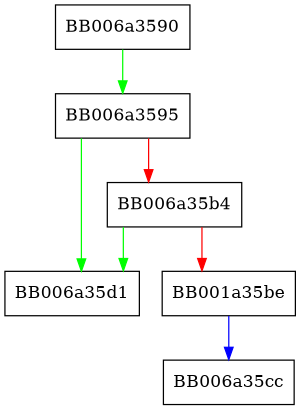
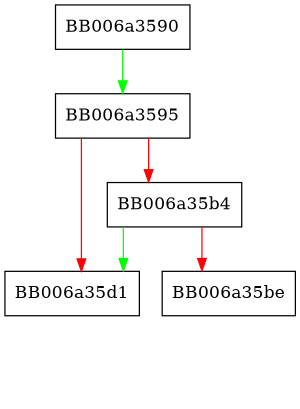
(81, 199) -> (81, 199)
(229, 294) -> (229, 294)
(229, 382) -> none
